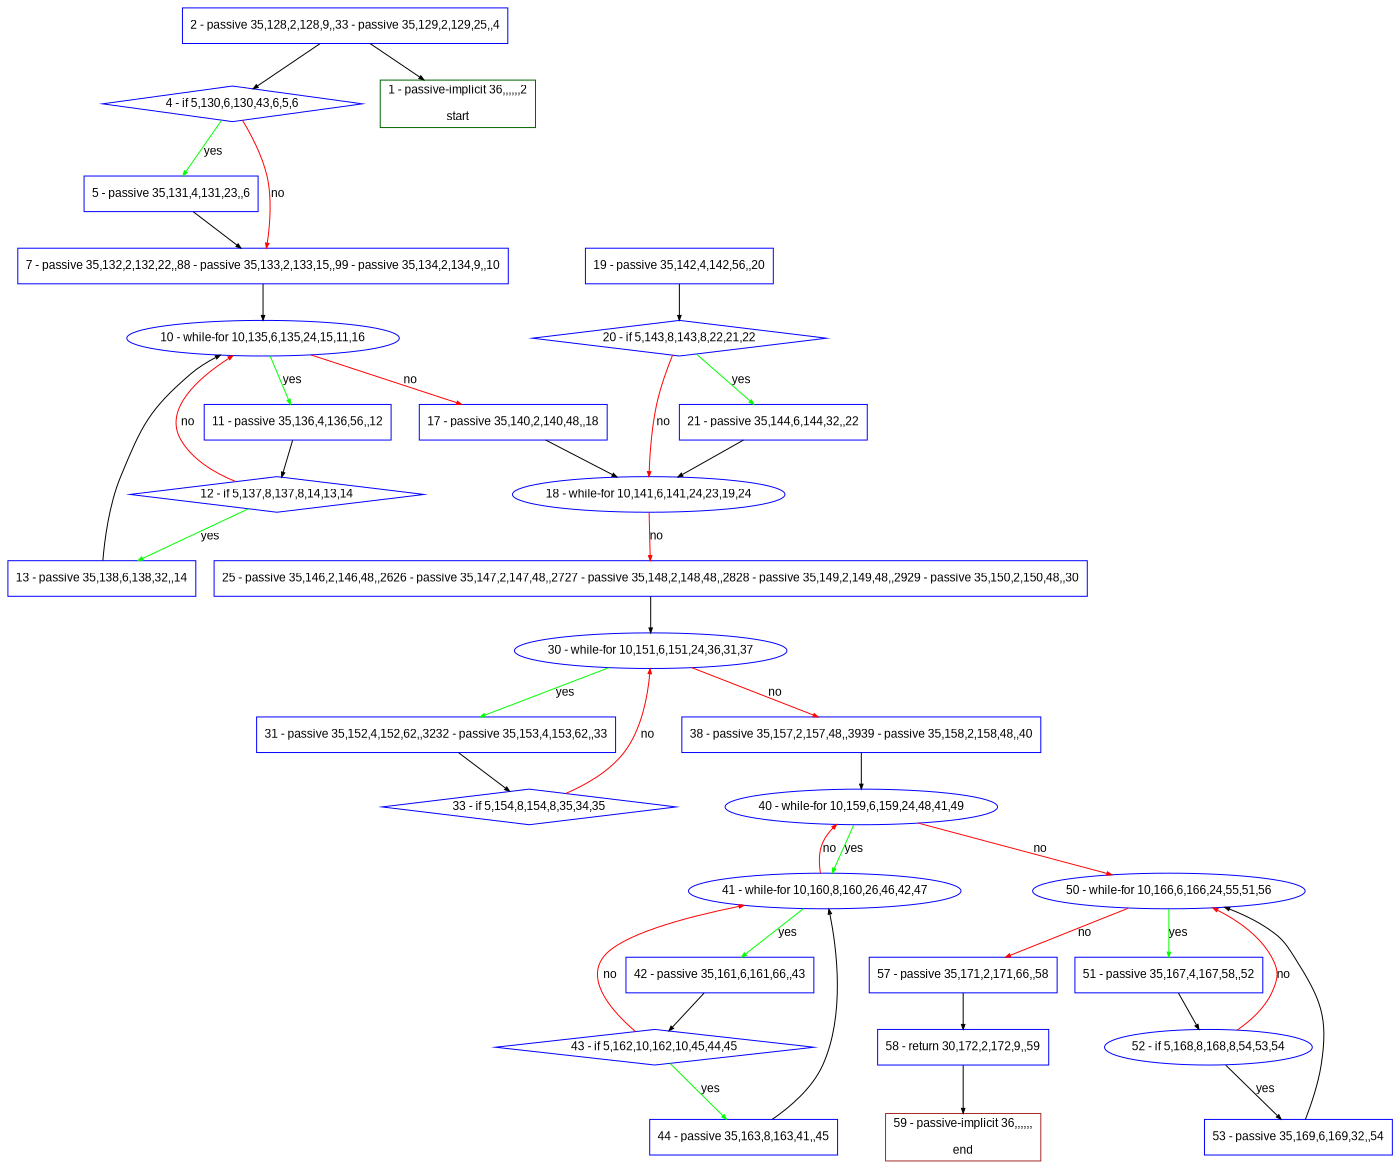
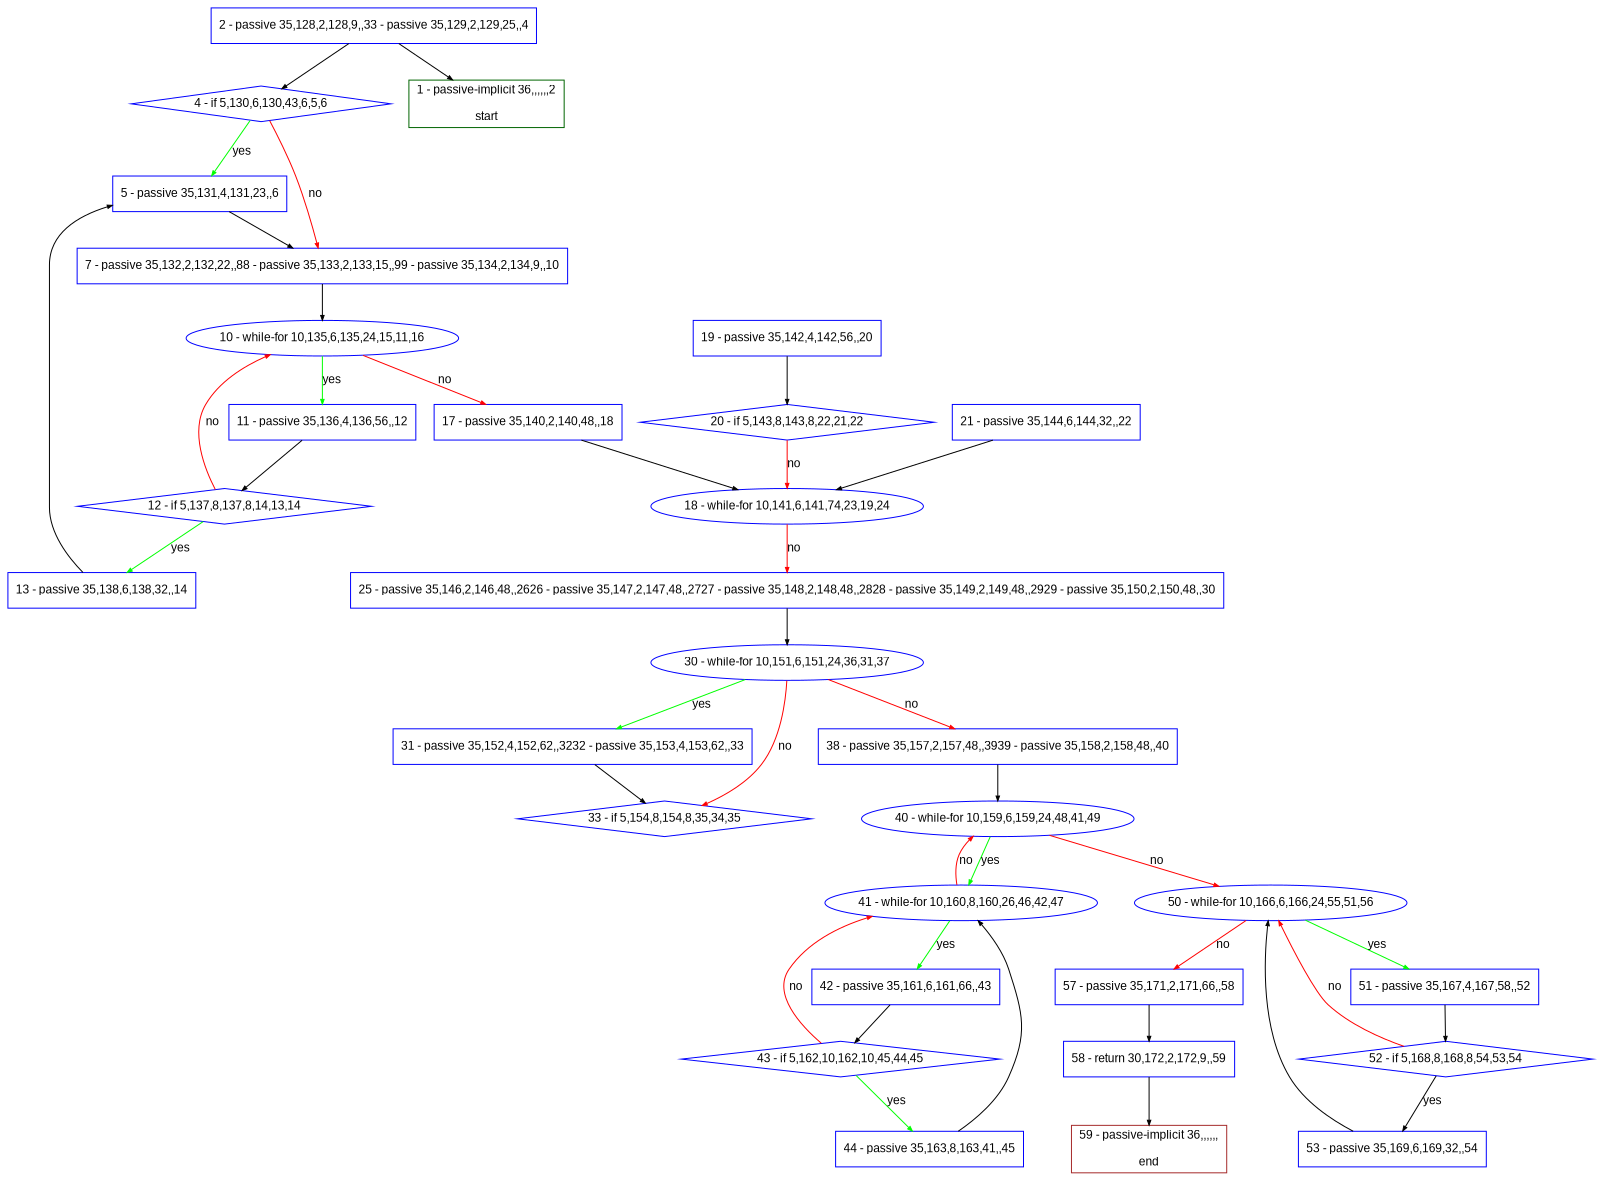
(723, 377) -> none
(134, 445) -> (49, 380)
(649, 494) -> (787, 506)
(627, 748) -> (767, 756)
(1208, 1047) -> (1446, 1059)
